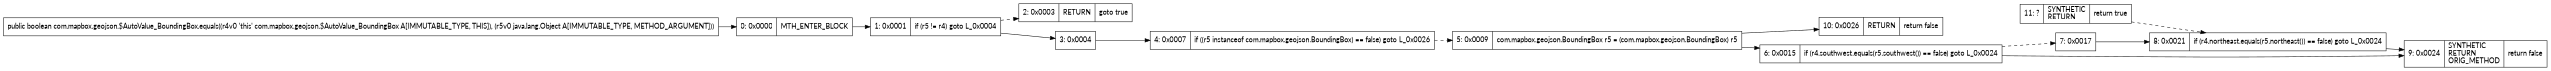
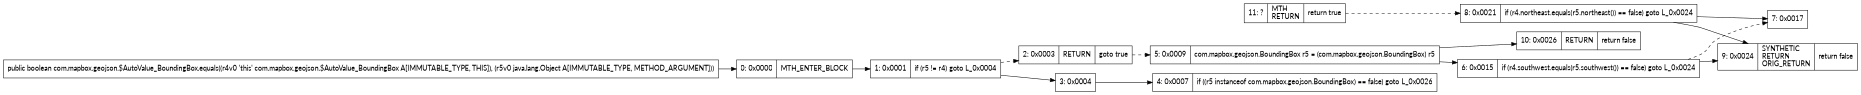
(2067, 10) -> (1280, 9)
(1441, 40) -> (1139, 55)
(2120, 42) -> (1730, 18)
(2474, 61) -> (1786, 64)
